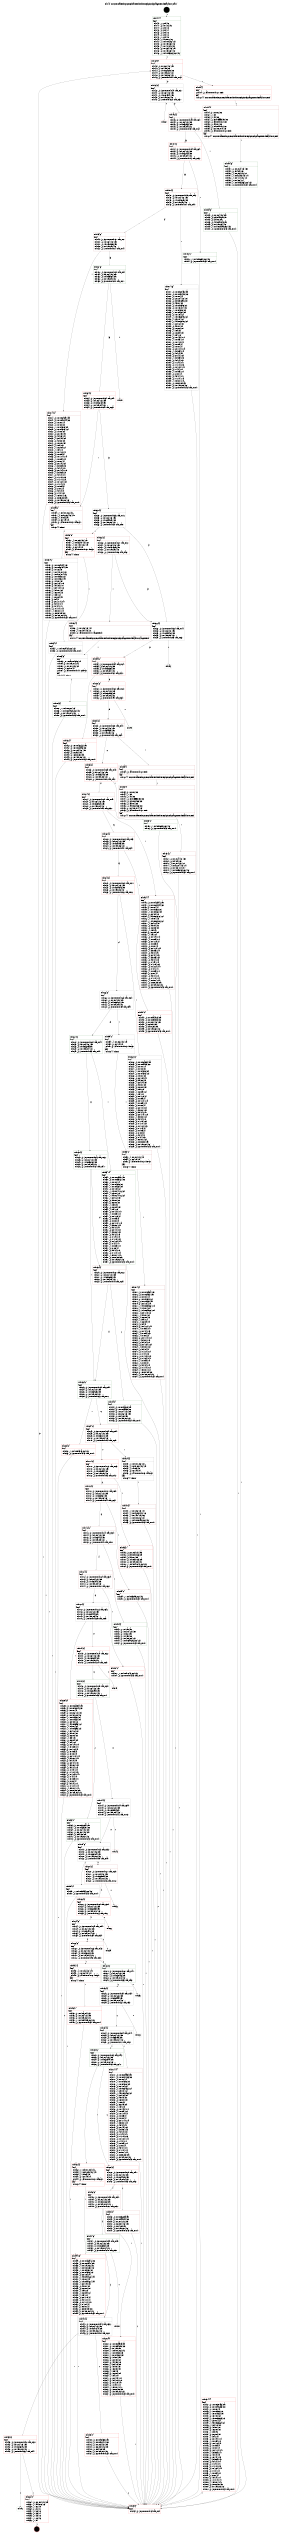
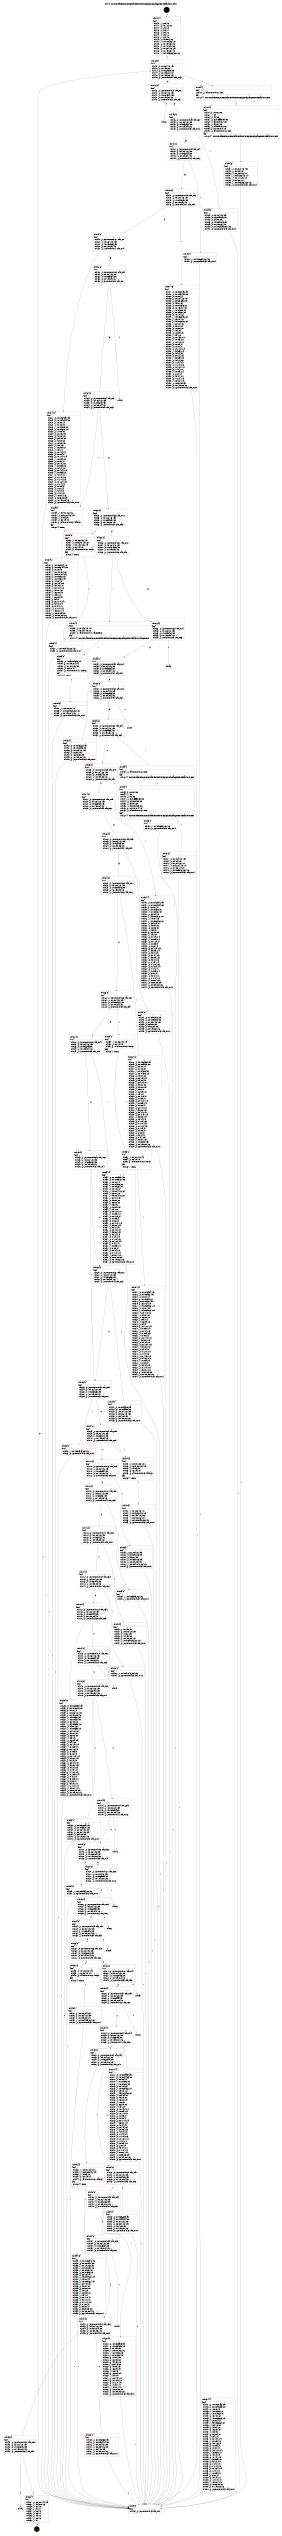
(153, 570) -> (111, 531)
